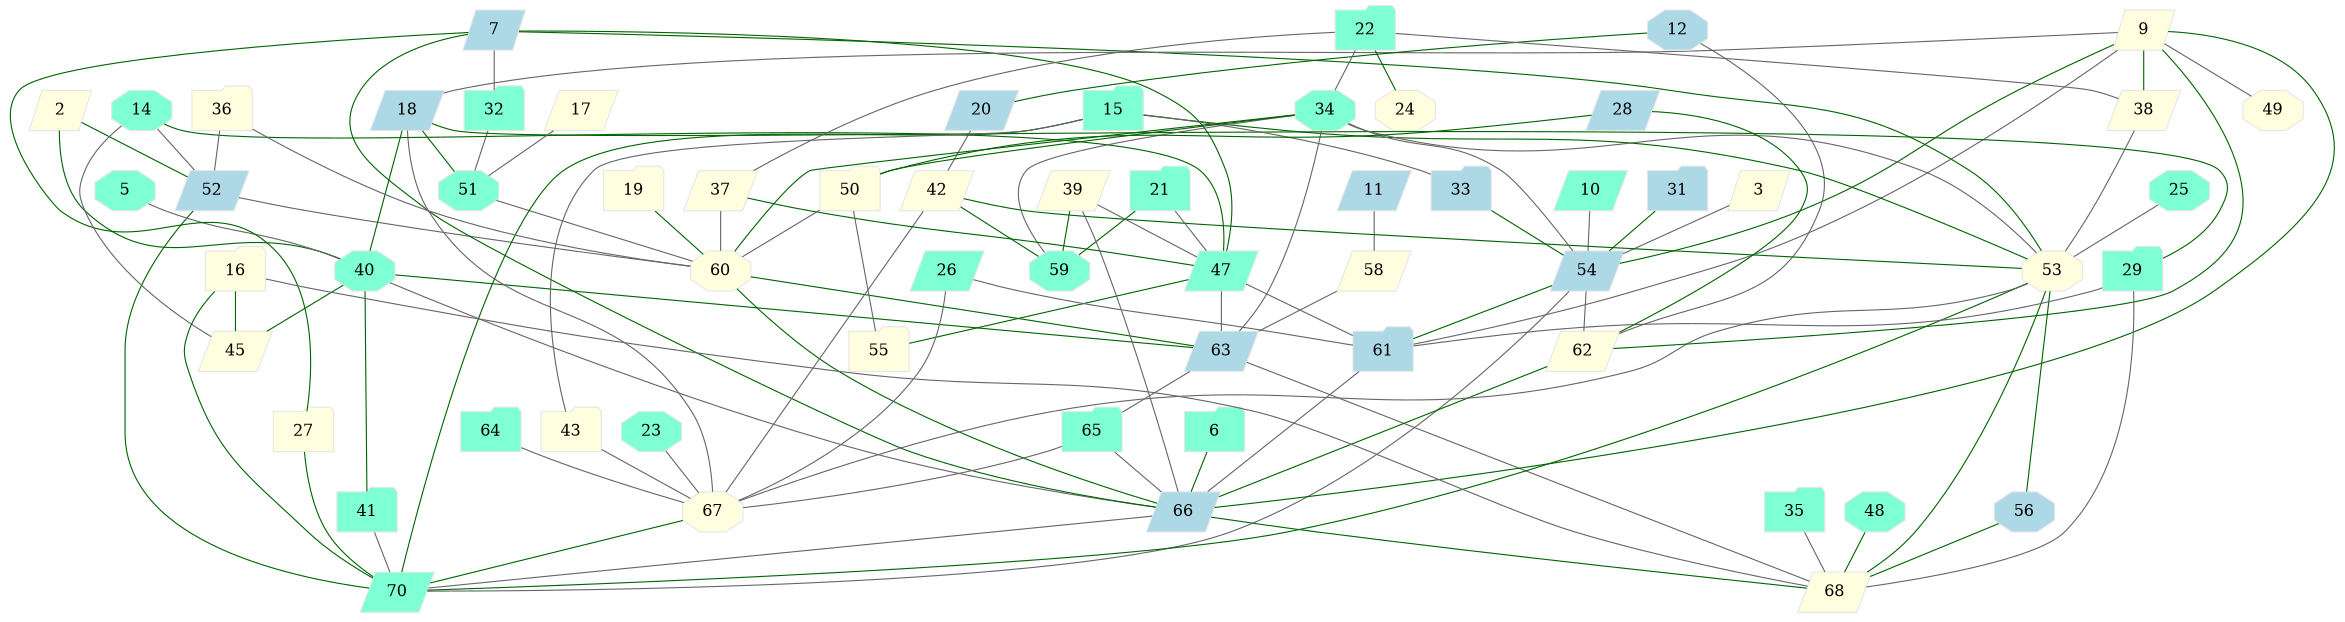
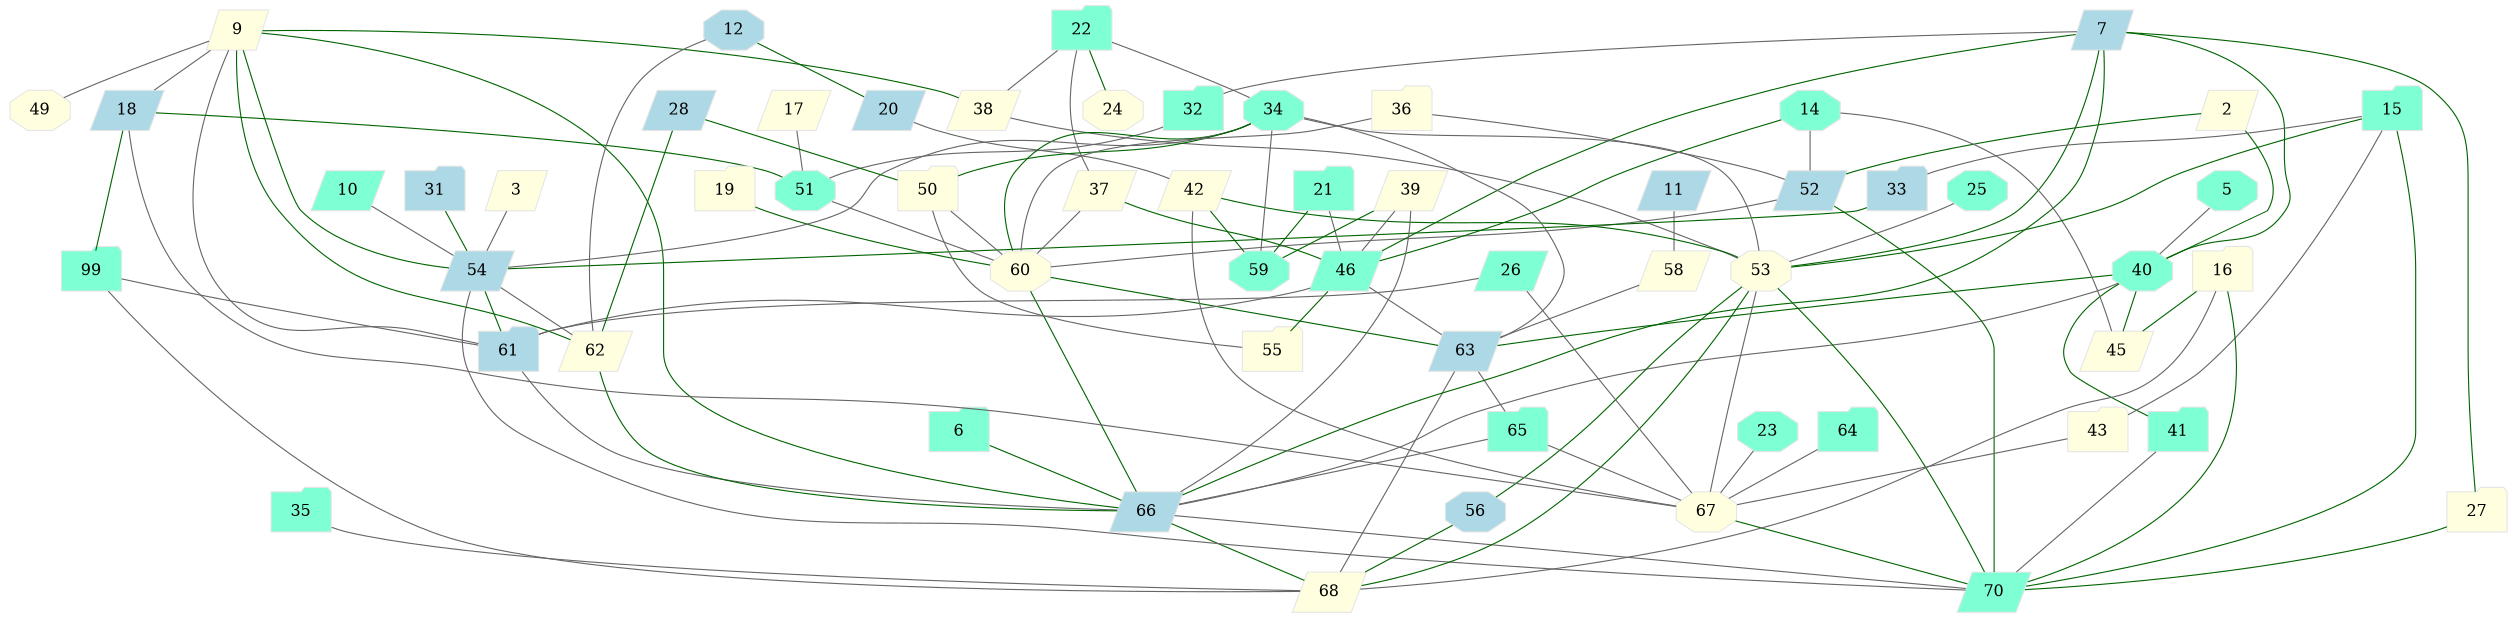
(387, 188) -> (2284, 147)
(1221, 271) -> (1346, 271)
(2133, 271) -> (91, 271)
(1875, 512) -> none
